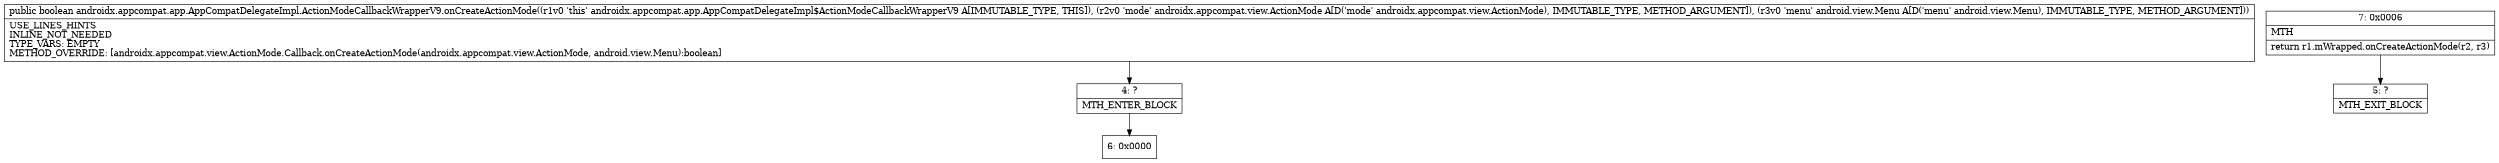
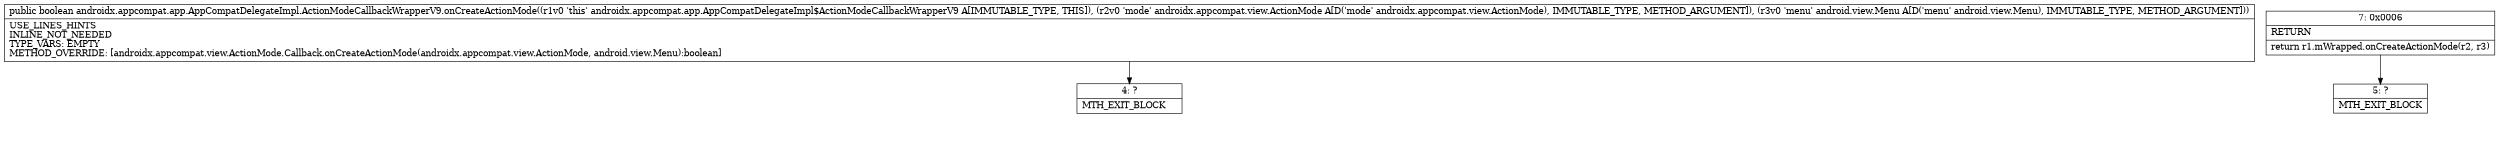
(2282, 32) -> (2291, 32)
(1129, 106) -> (1124, 106)
(1129, 147) -> none
